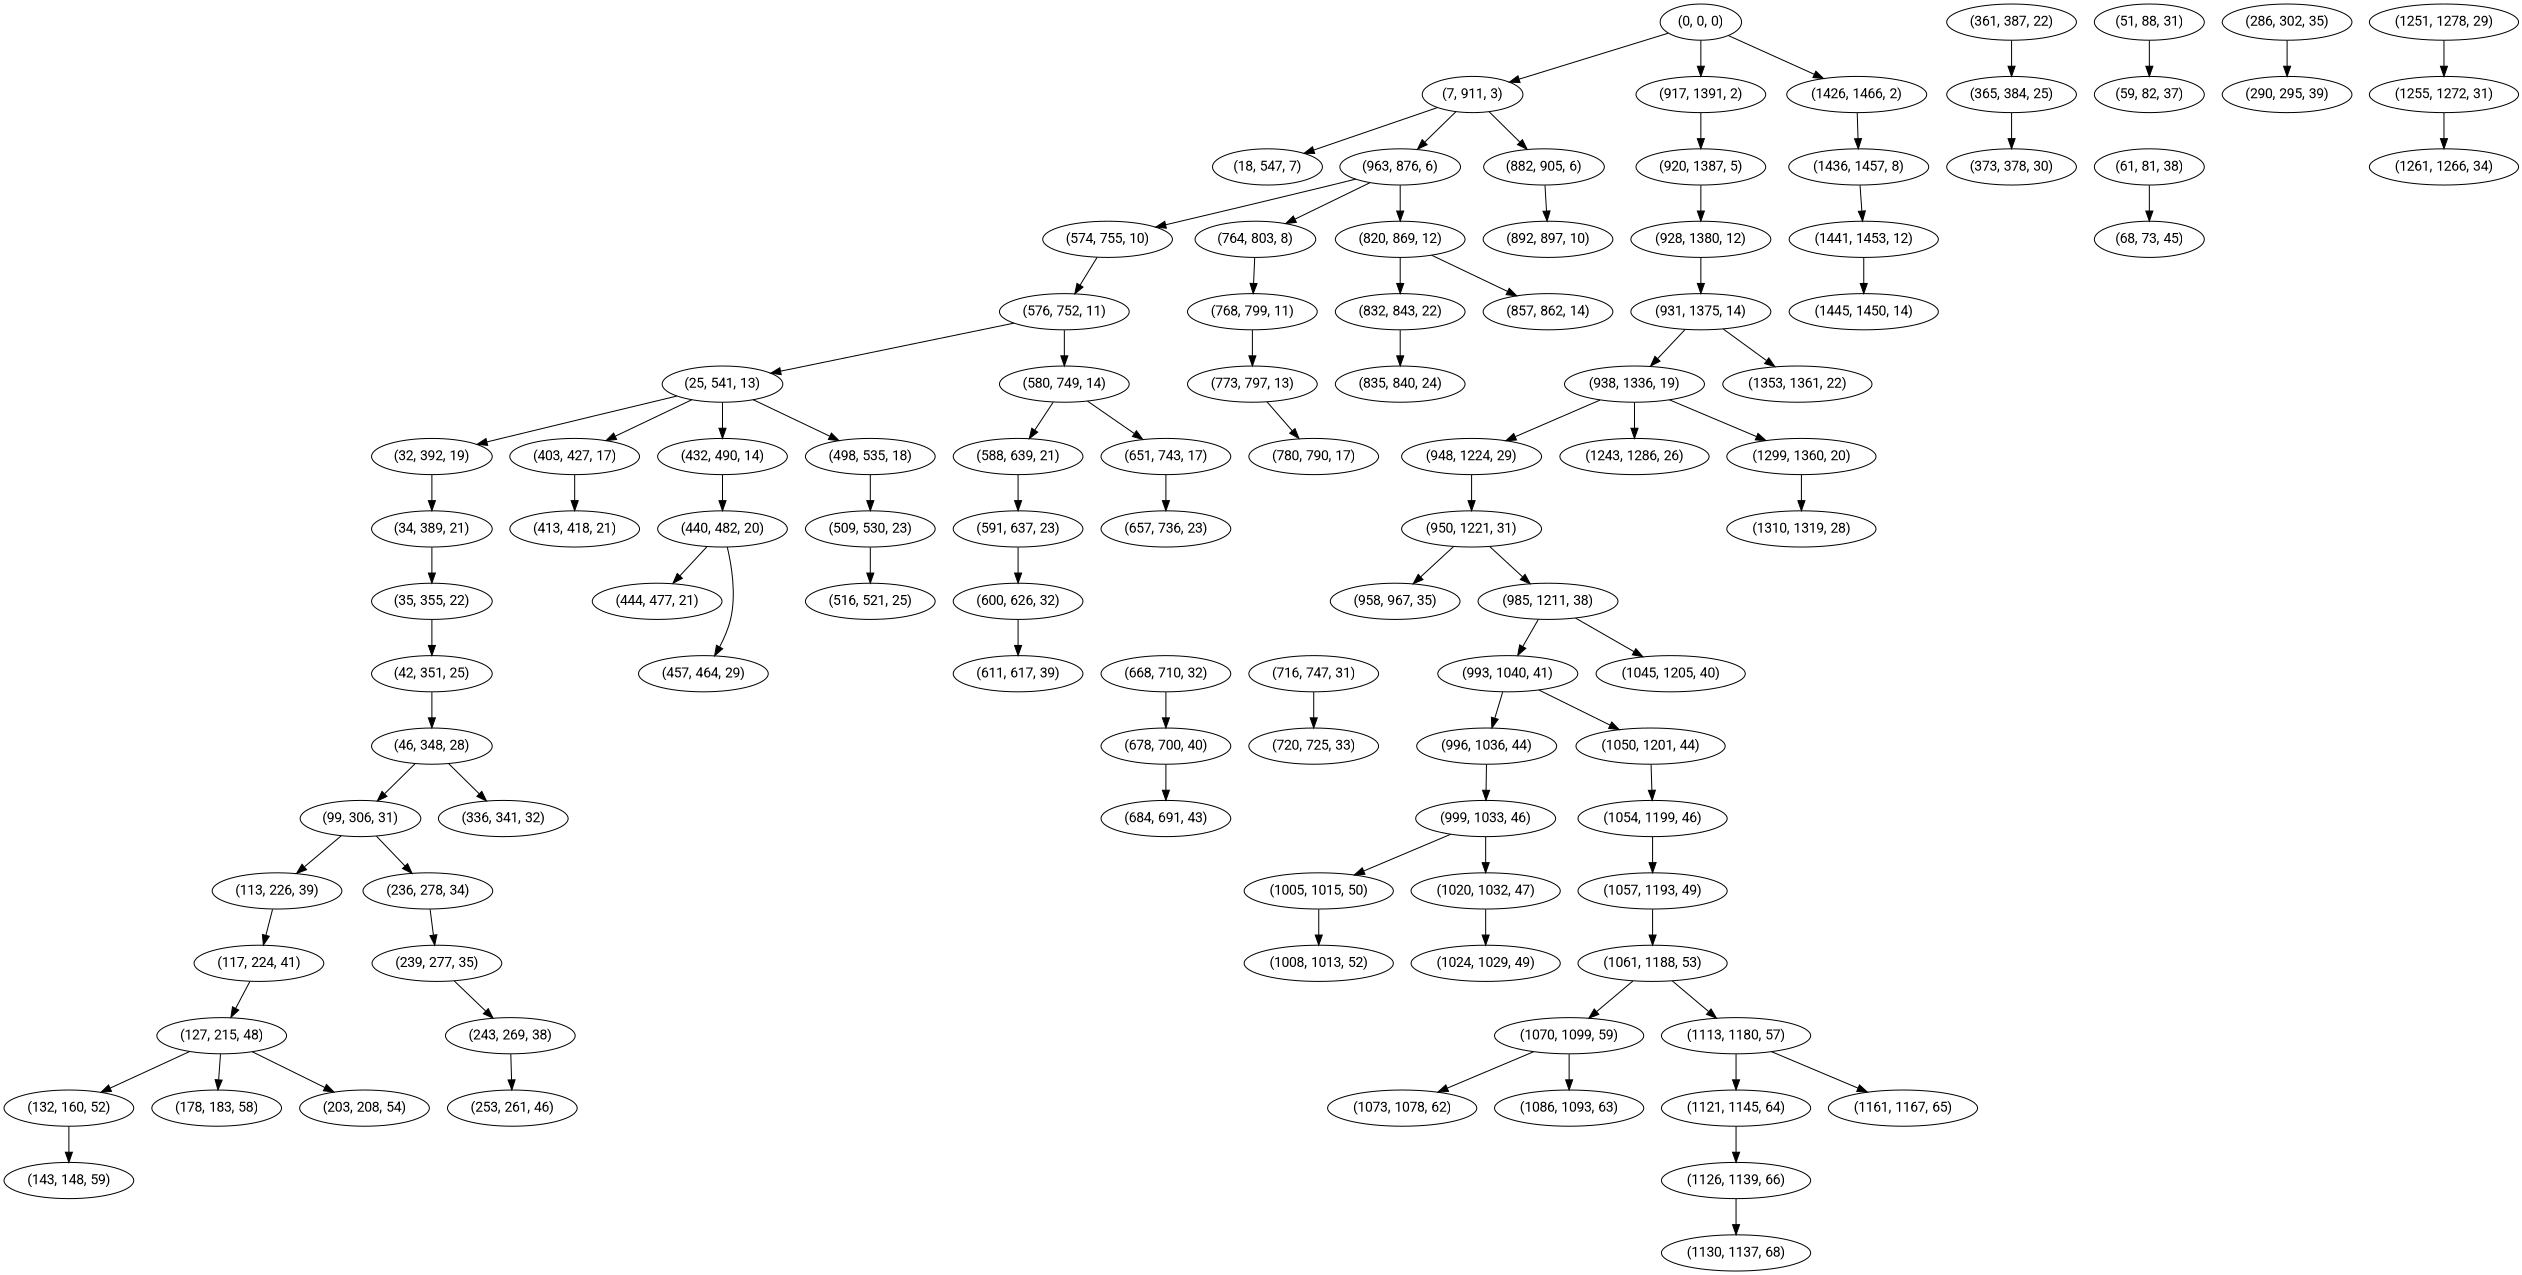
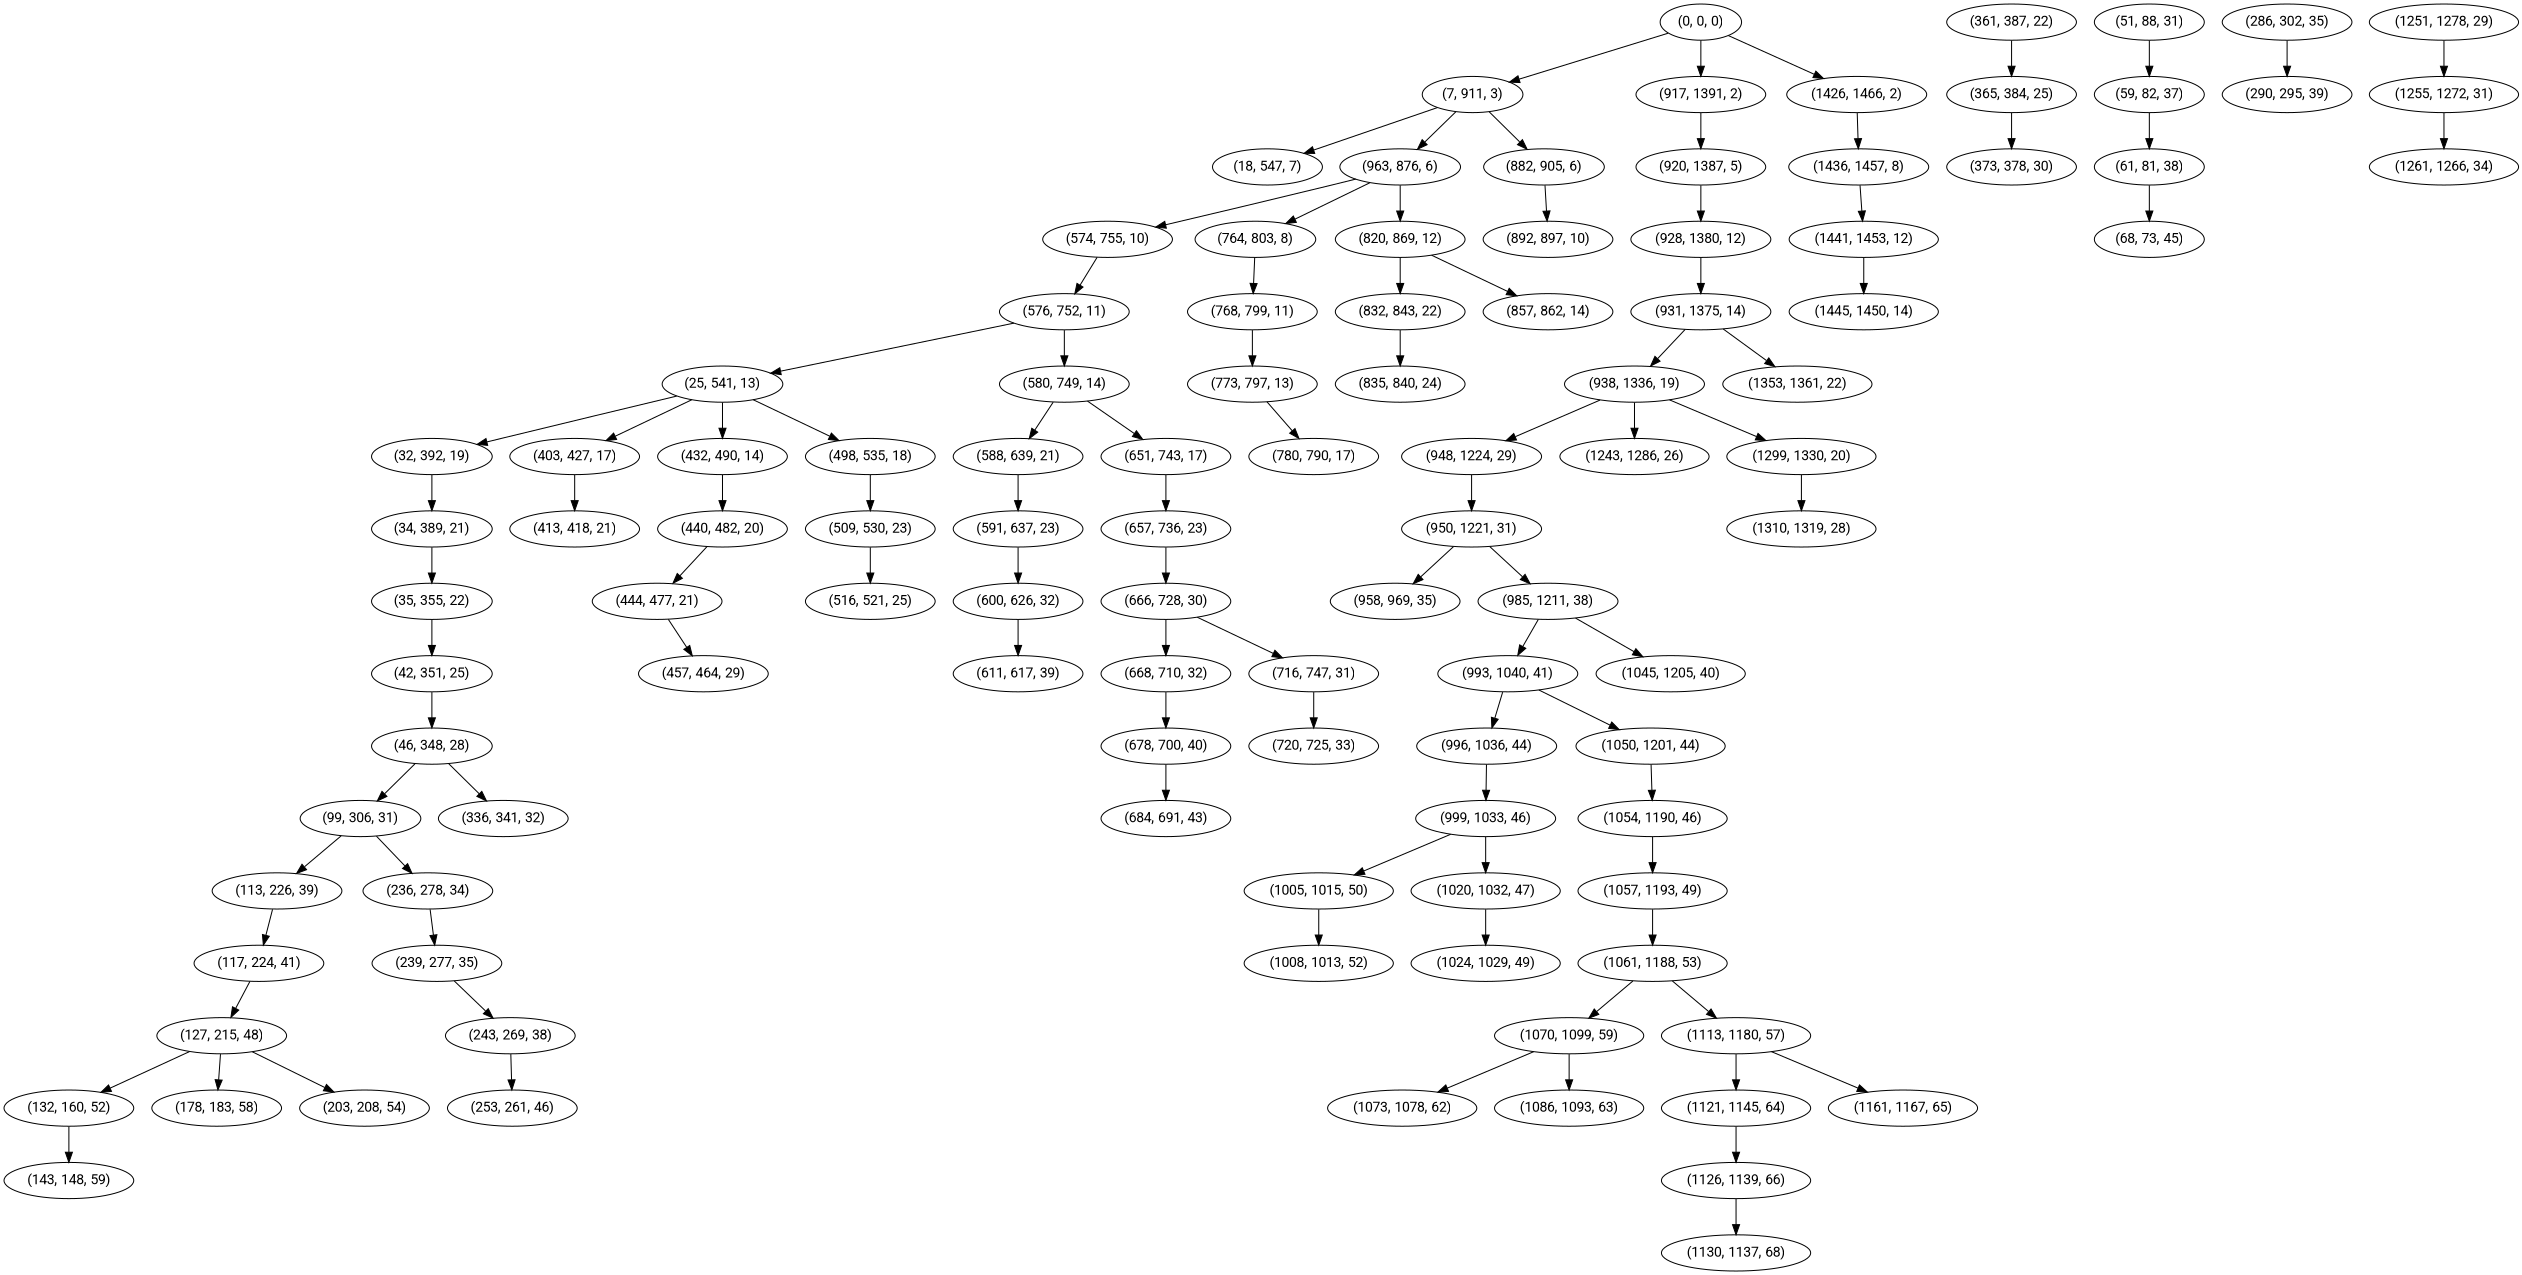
none -> (2149, 126)
(1801, 457) -> (1801, 457)
(733, 598) -> (678, 633)
none -> (1166, 601)
(1395, 601) -> (1395, 601)
(1653, 819) -> (1653, 819)
